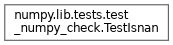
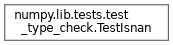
(87, 23) -> (87, 23)
